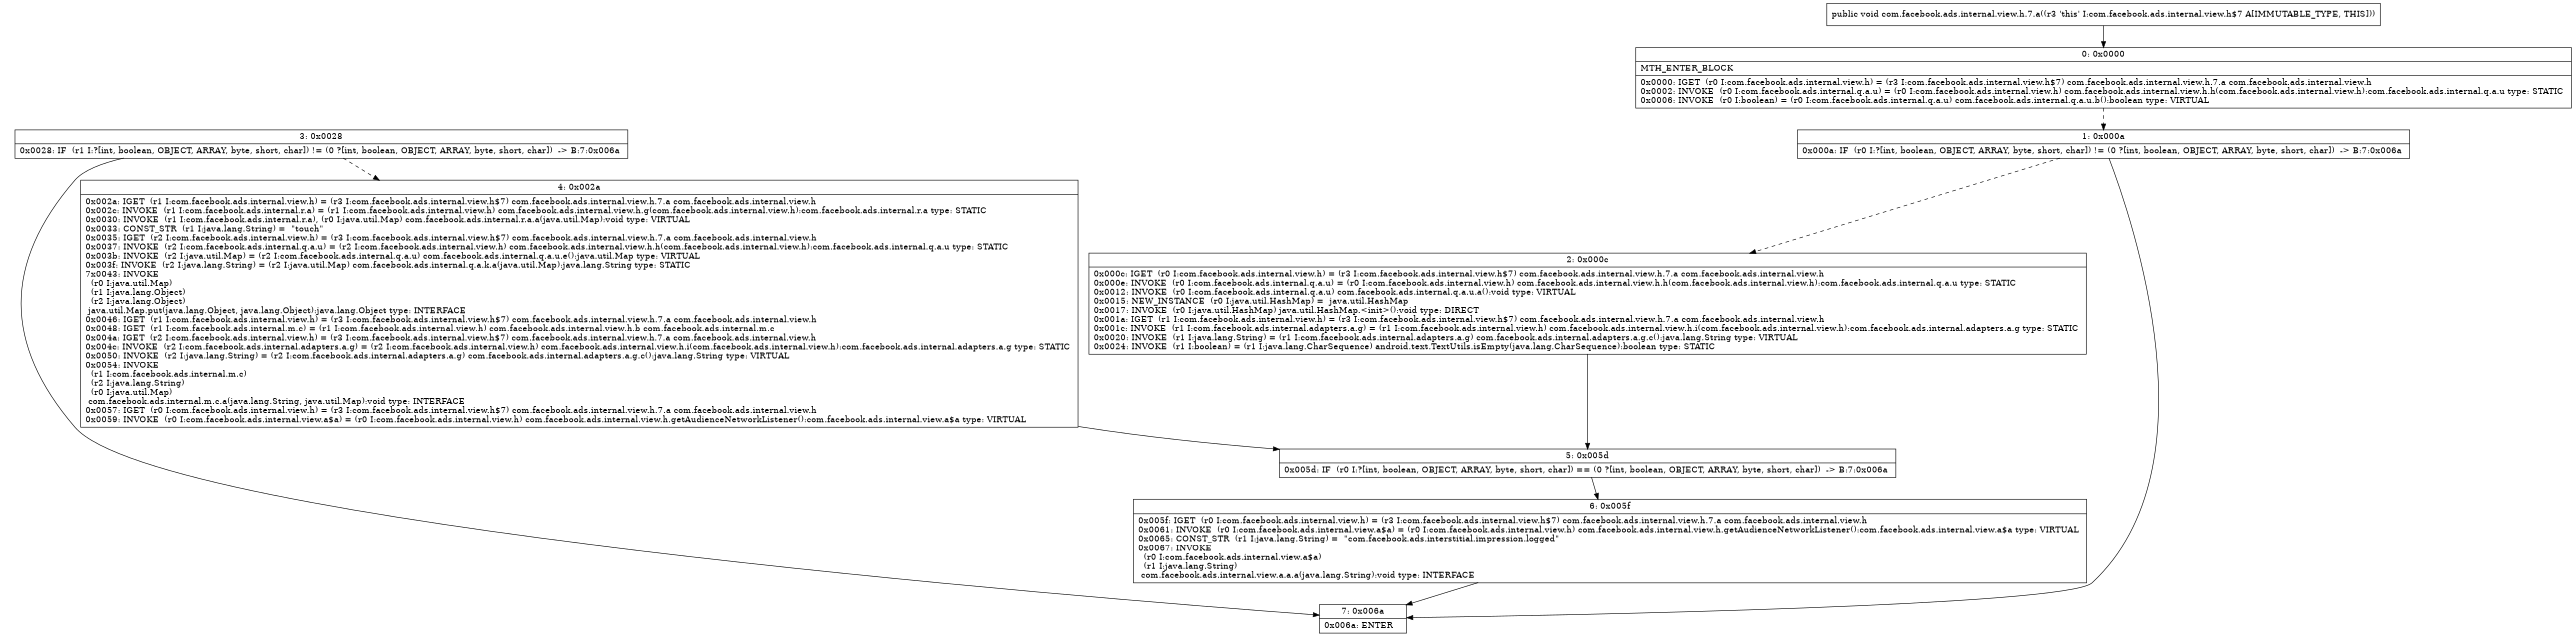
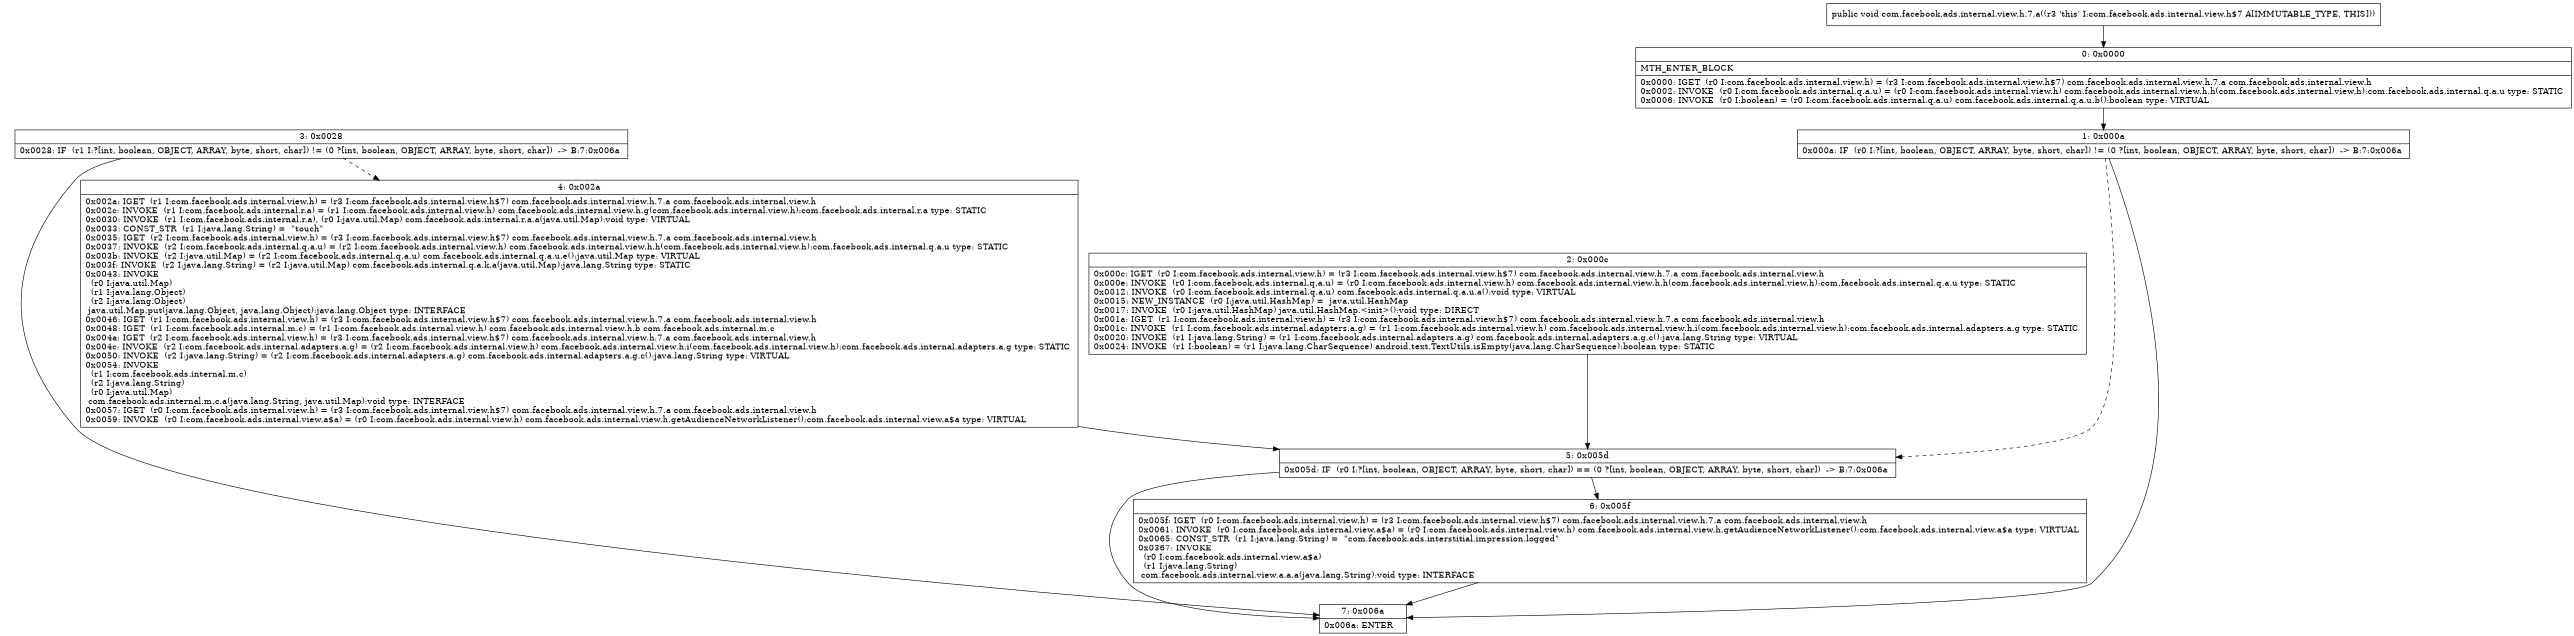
(2104, 116) -> (2104, 116)
(1908, 205) -> (2107, 391)
(125, 274) -> (125, 274)
(1178, 548) -> (1178, 548)
none -> (1113, 559)
